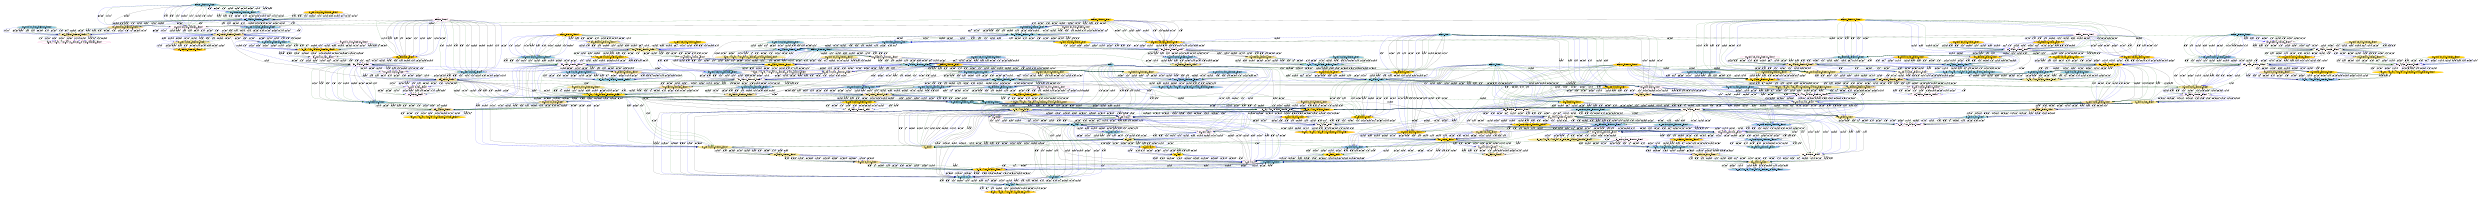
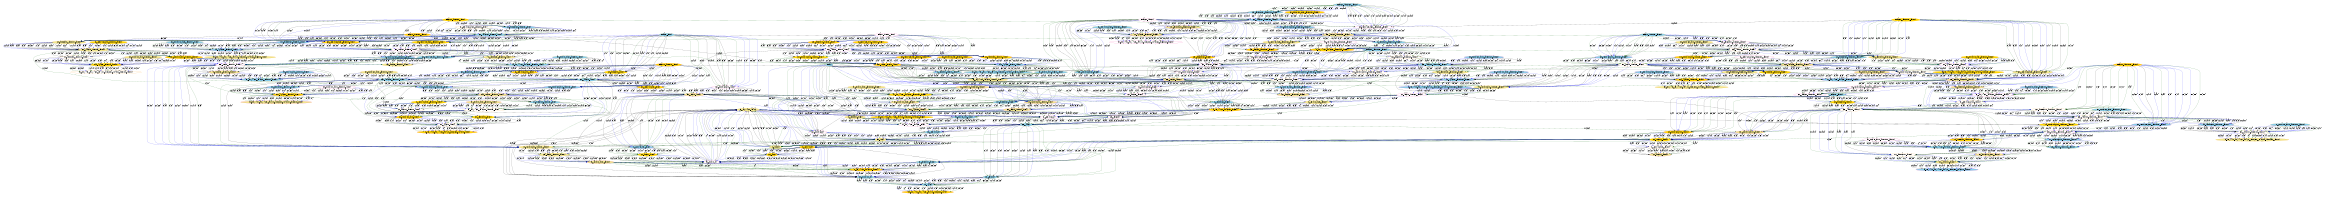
(1654, 69) -> (1956, 82)
